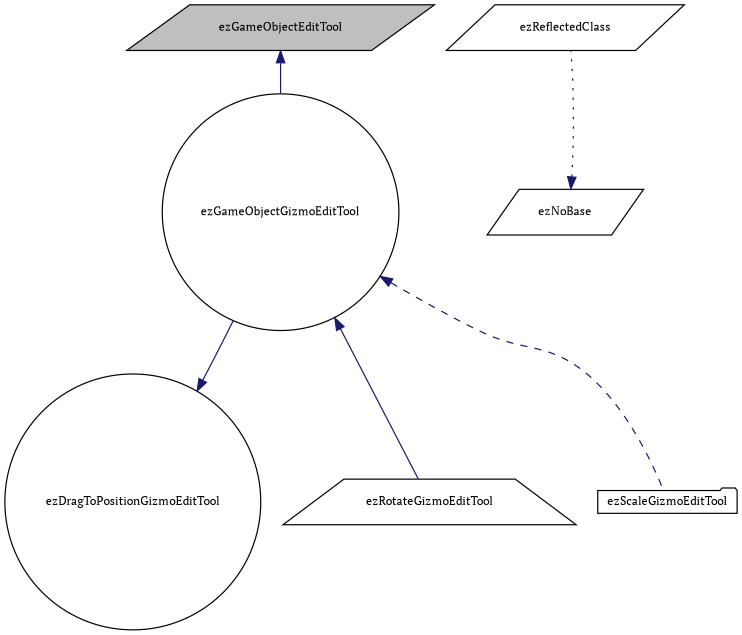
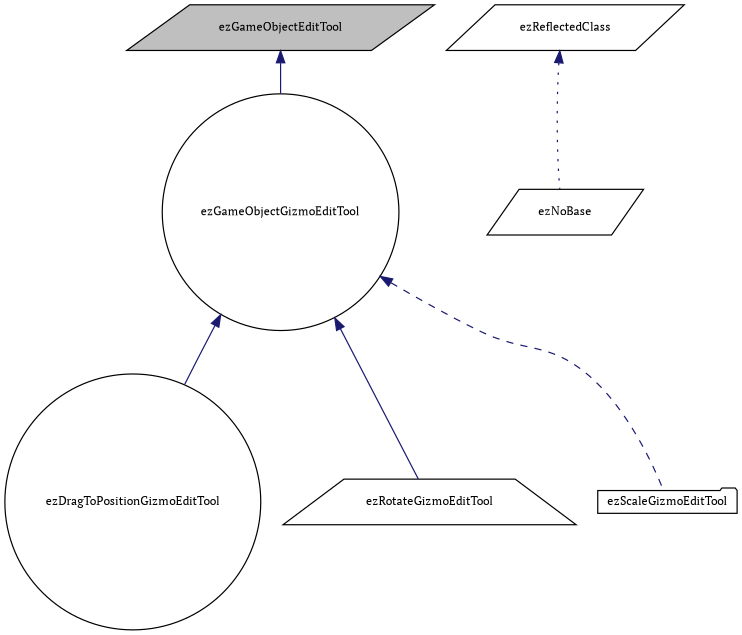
(573, 114) -> (557, 126)
(218, 351) -> (200, 355)
